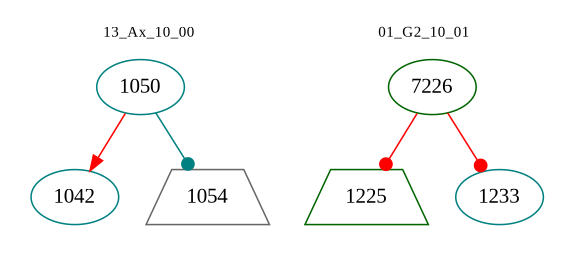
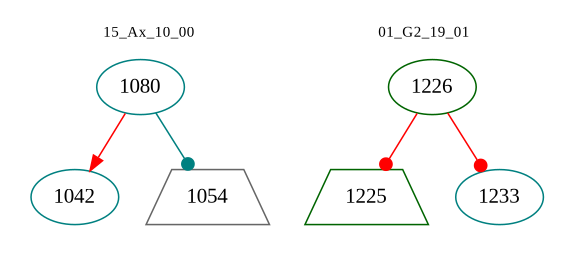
(150, 33) -> (150, 33)
(425, 33) -> (425, 33)
(141, 87) -> (141, 87)
(432, 87) -> (432, 87)
